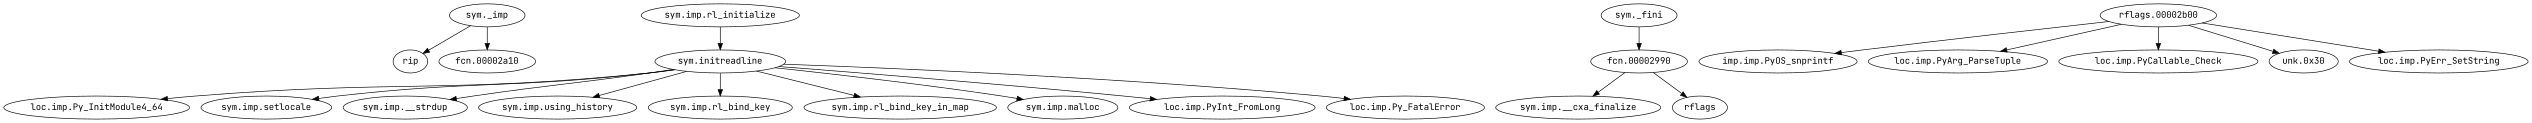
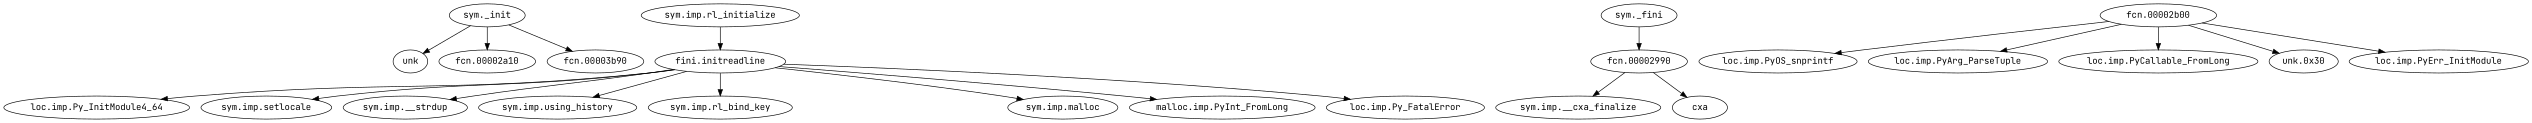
(487, 15) -> (487, 15)
(2158, 15) -> (2158, 15)
(410, 61) -> (410, 61)
none -> (595, 61)
(720, 61) -> (720, 61)
(1778, 61) -> (1778, 61)
(2158, 61) -> (2158, 61)
(2439, 61) -> (2439, 61)
(900, 108) -> none
(1222, 108) -> (1222, 108)
(1700, 108) -> (1700, 108)
